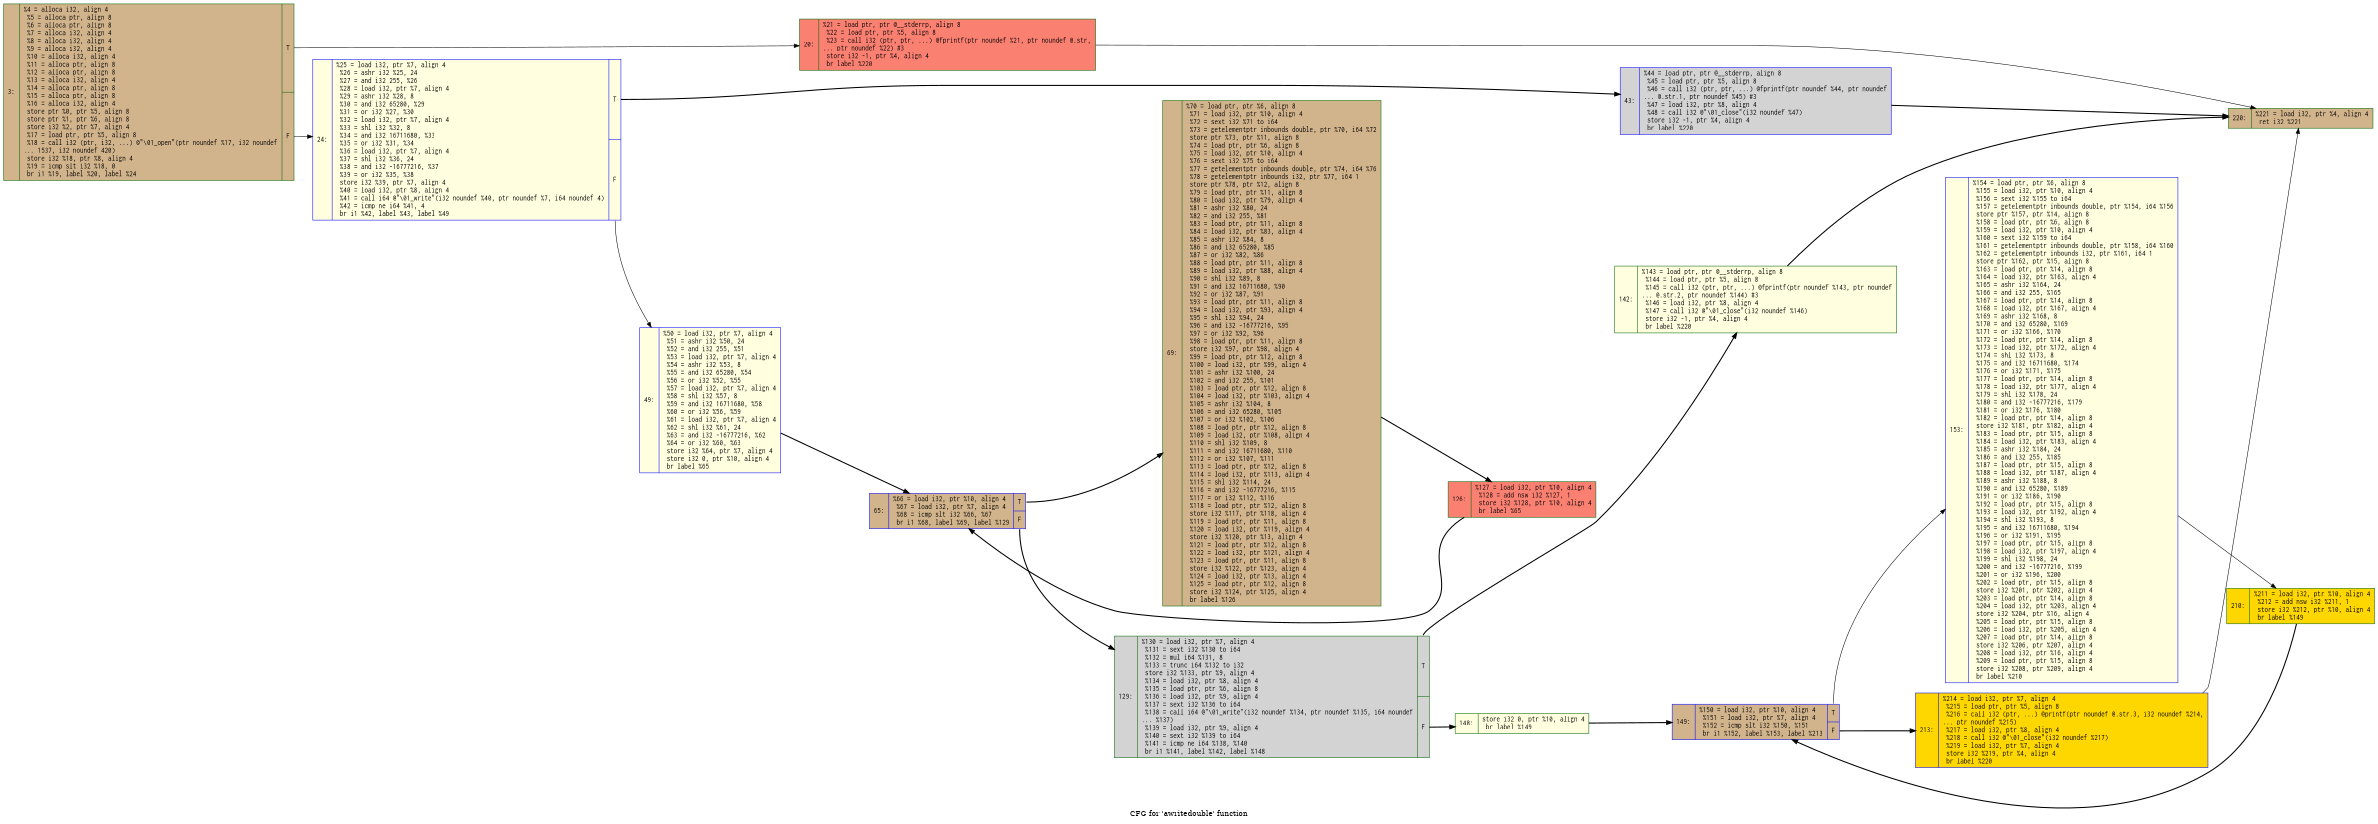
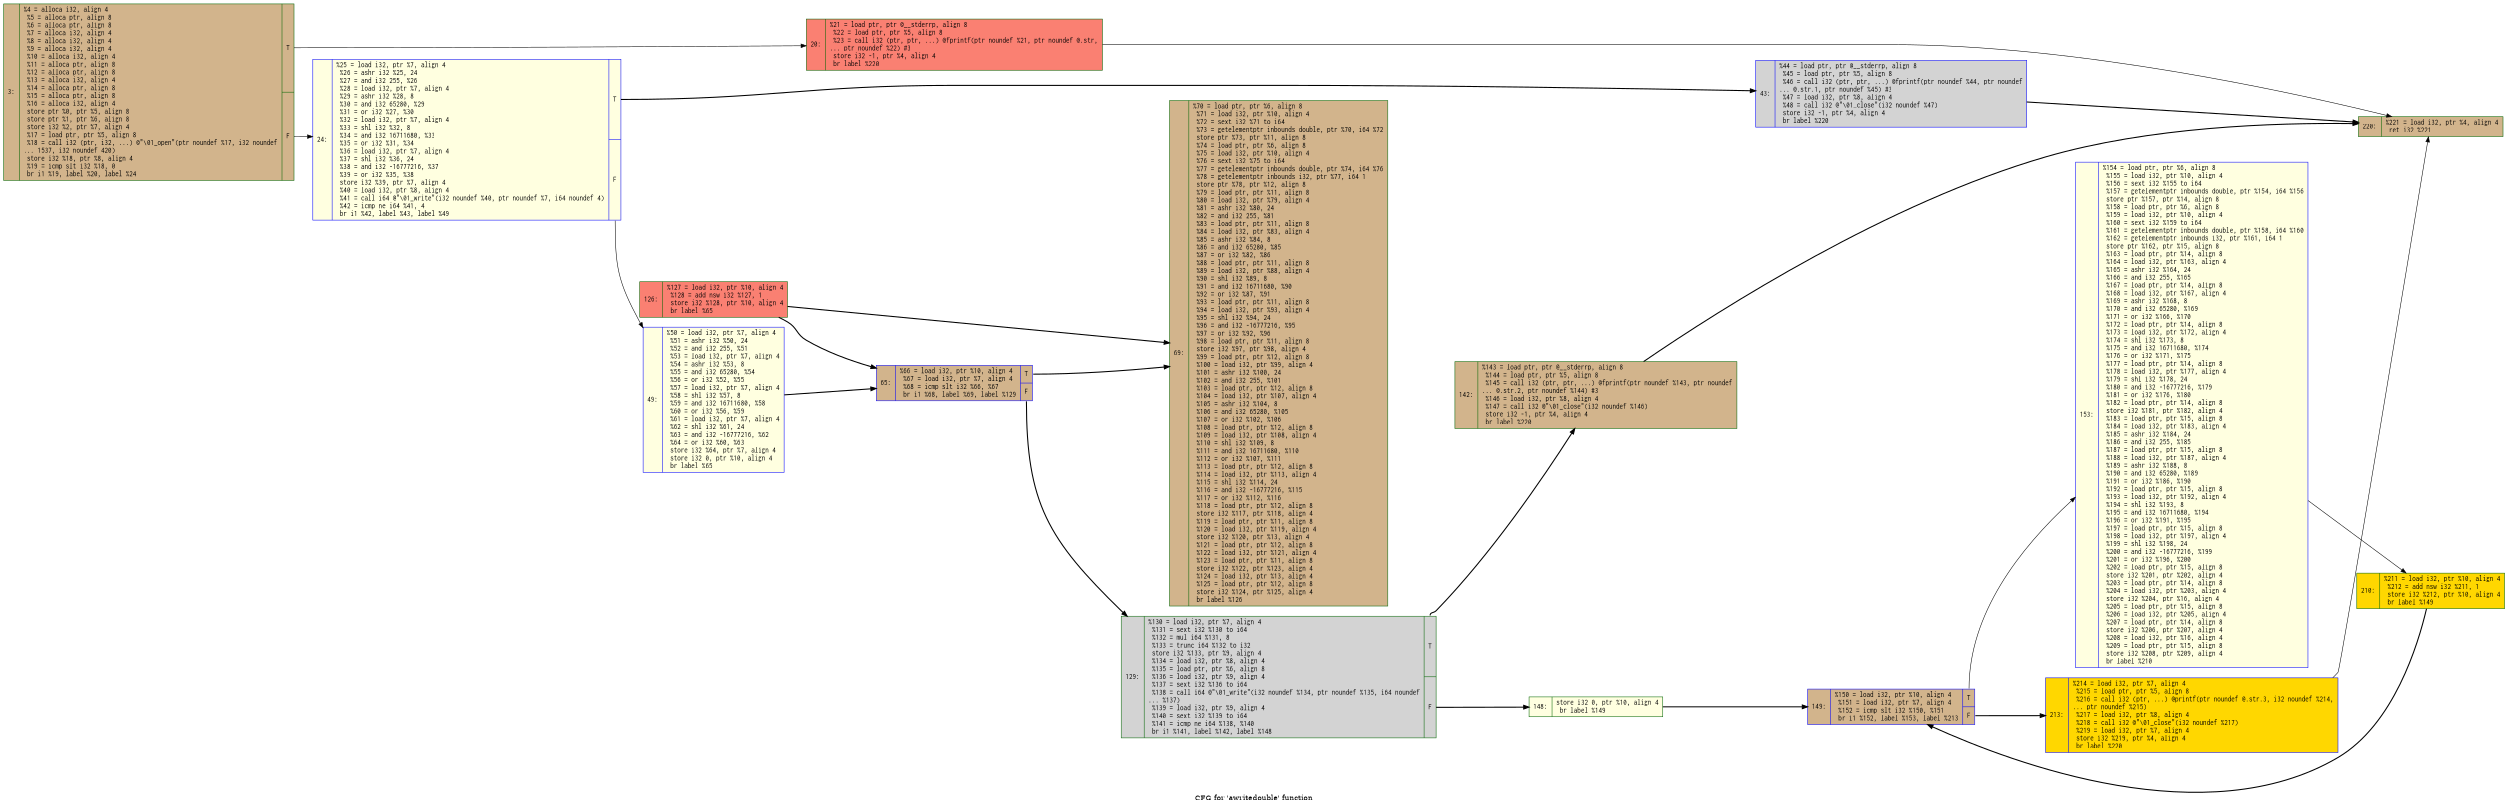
(1756, 299) -> (1596, 395)
(1248, 396) -> (1255, 396)
(1434, 448) -> (976, 324)
